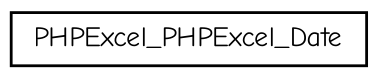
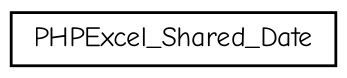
(189, 39) -> (174, 39)
